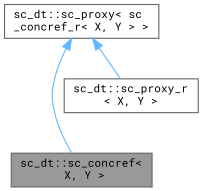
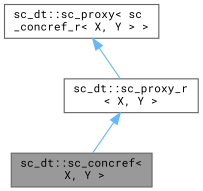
(53, 101) -> (103, 138)
